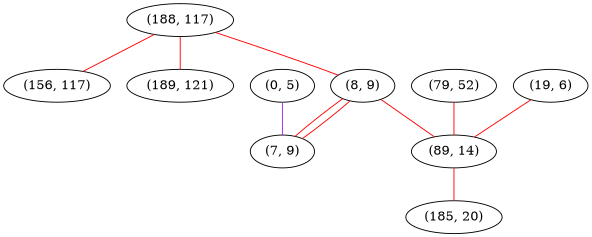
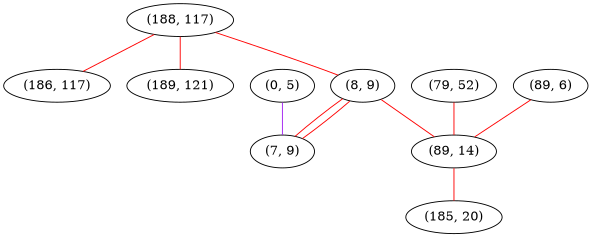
(57, 86) -> (57, 86)
(551, 86) -> (551, 86)
